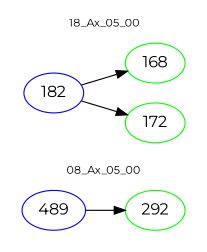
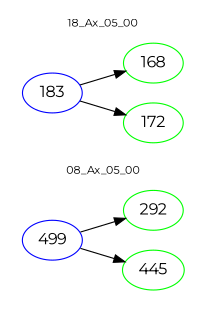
(54, 93) -> (52, 93)
(54, 210) -> (52, 240)
none -> (153, 270)
